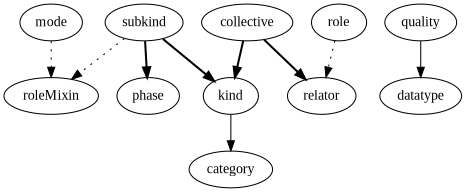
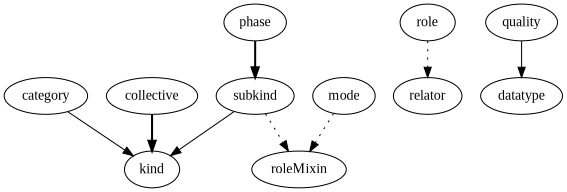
(146, 54) -> (255, 54)
(281, 56) -> none
(184, 57) -> (206, 131)
(231, 128) -> (96, 131)
